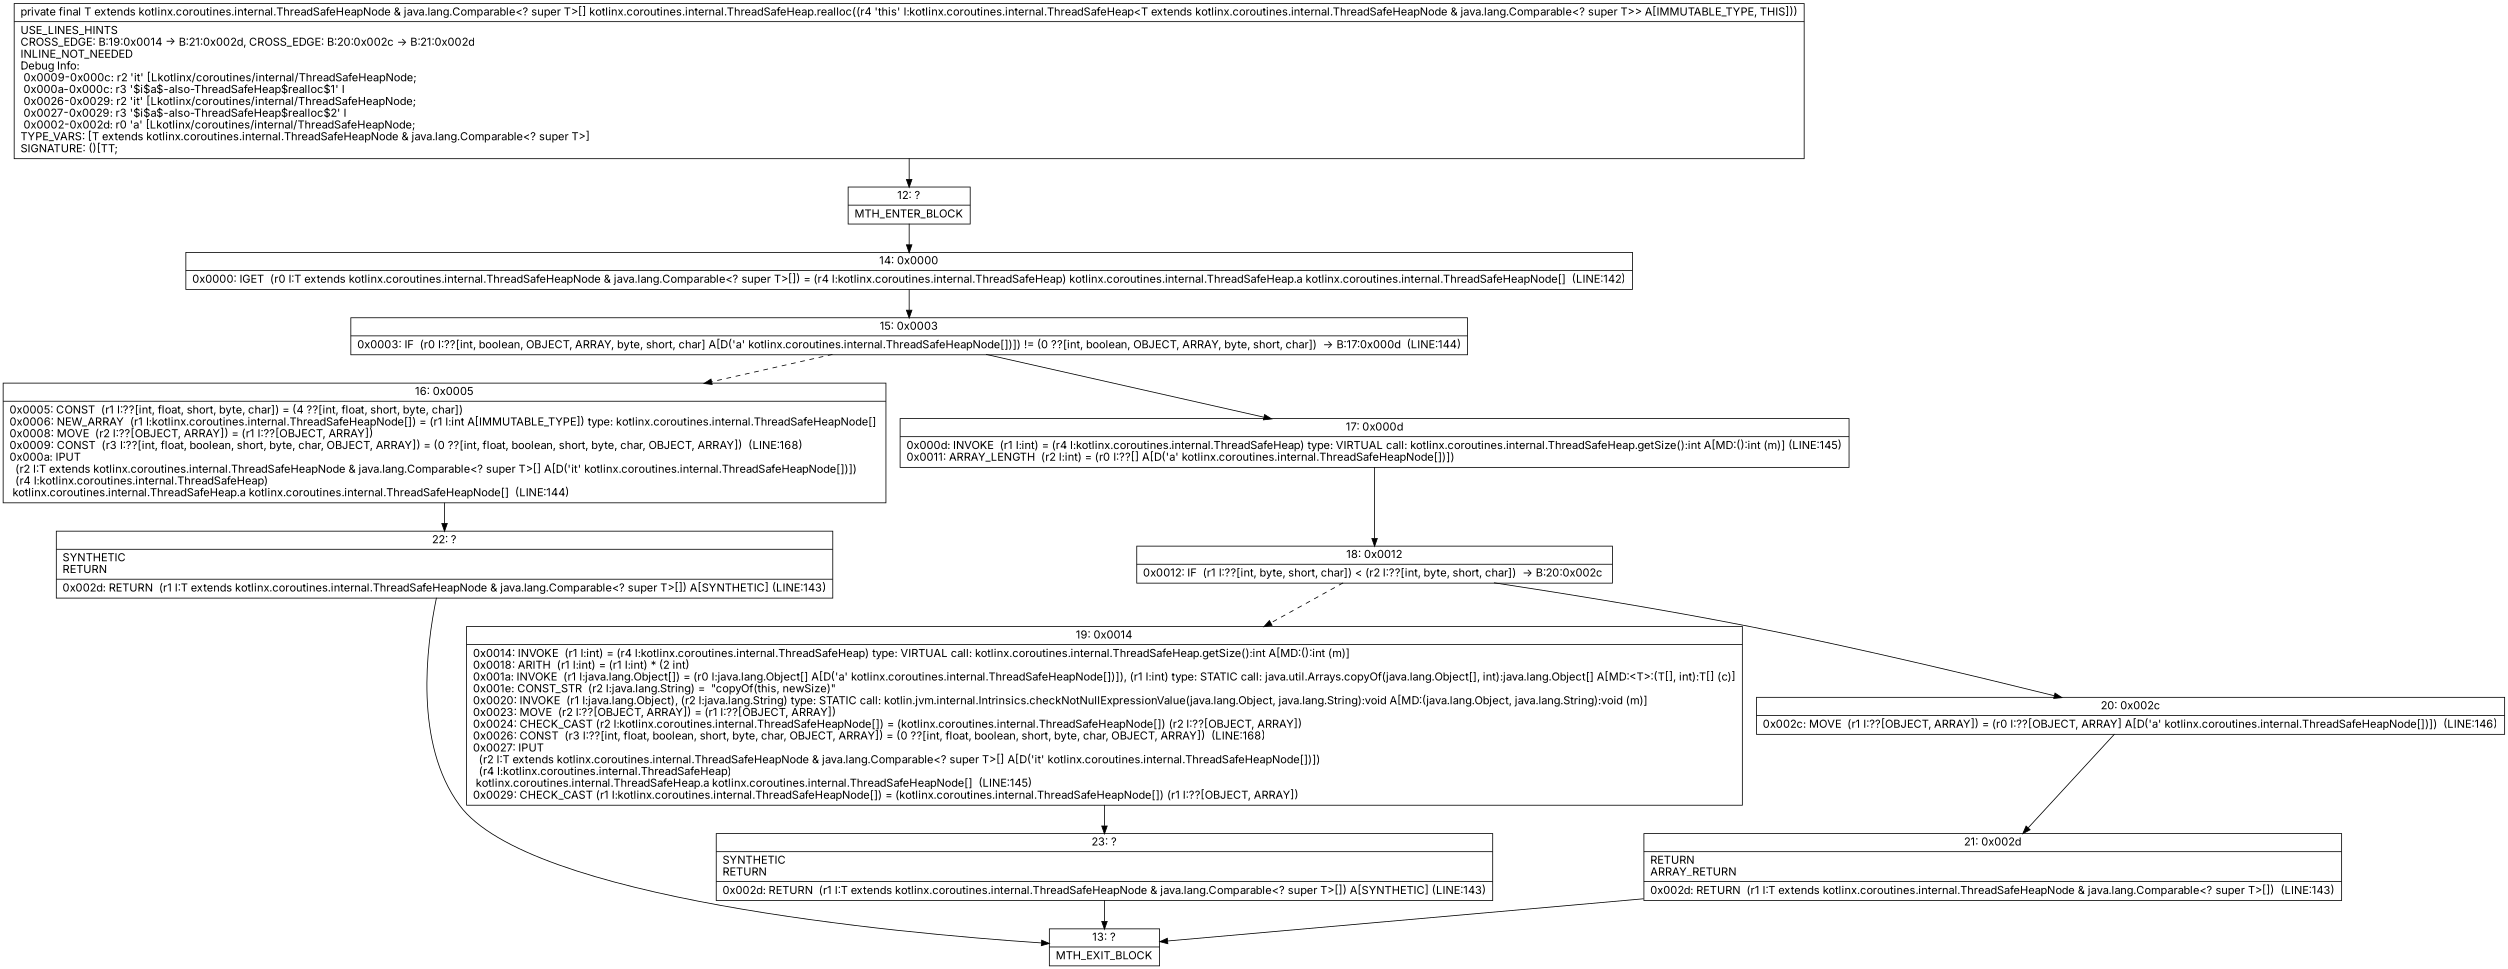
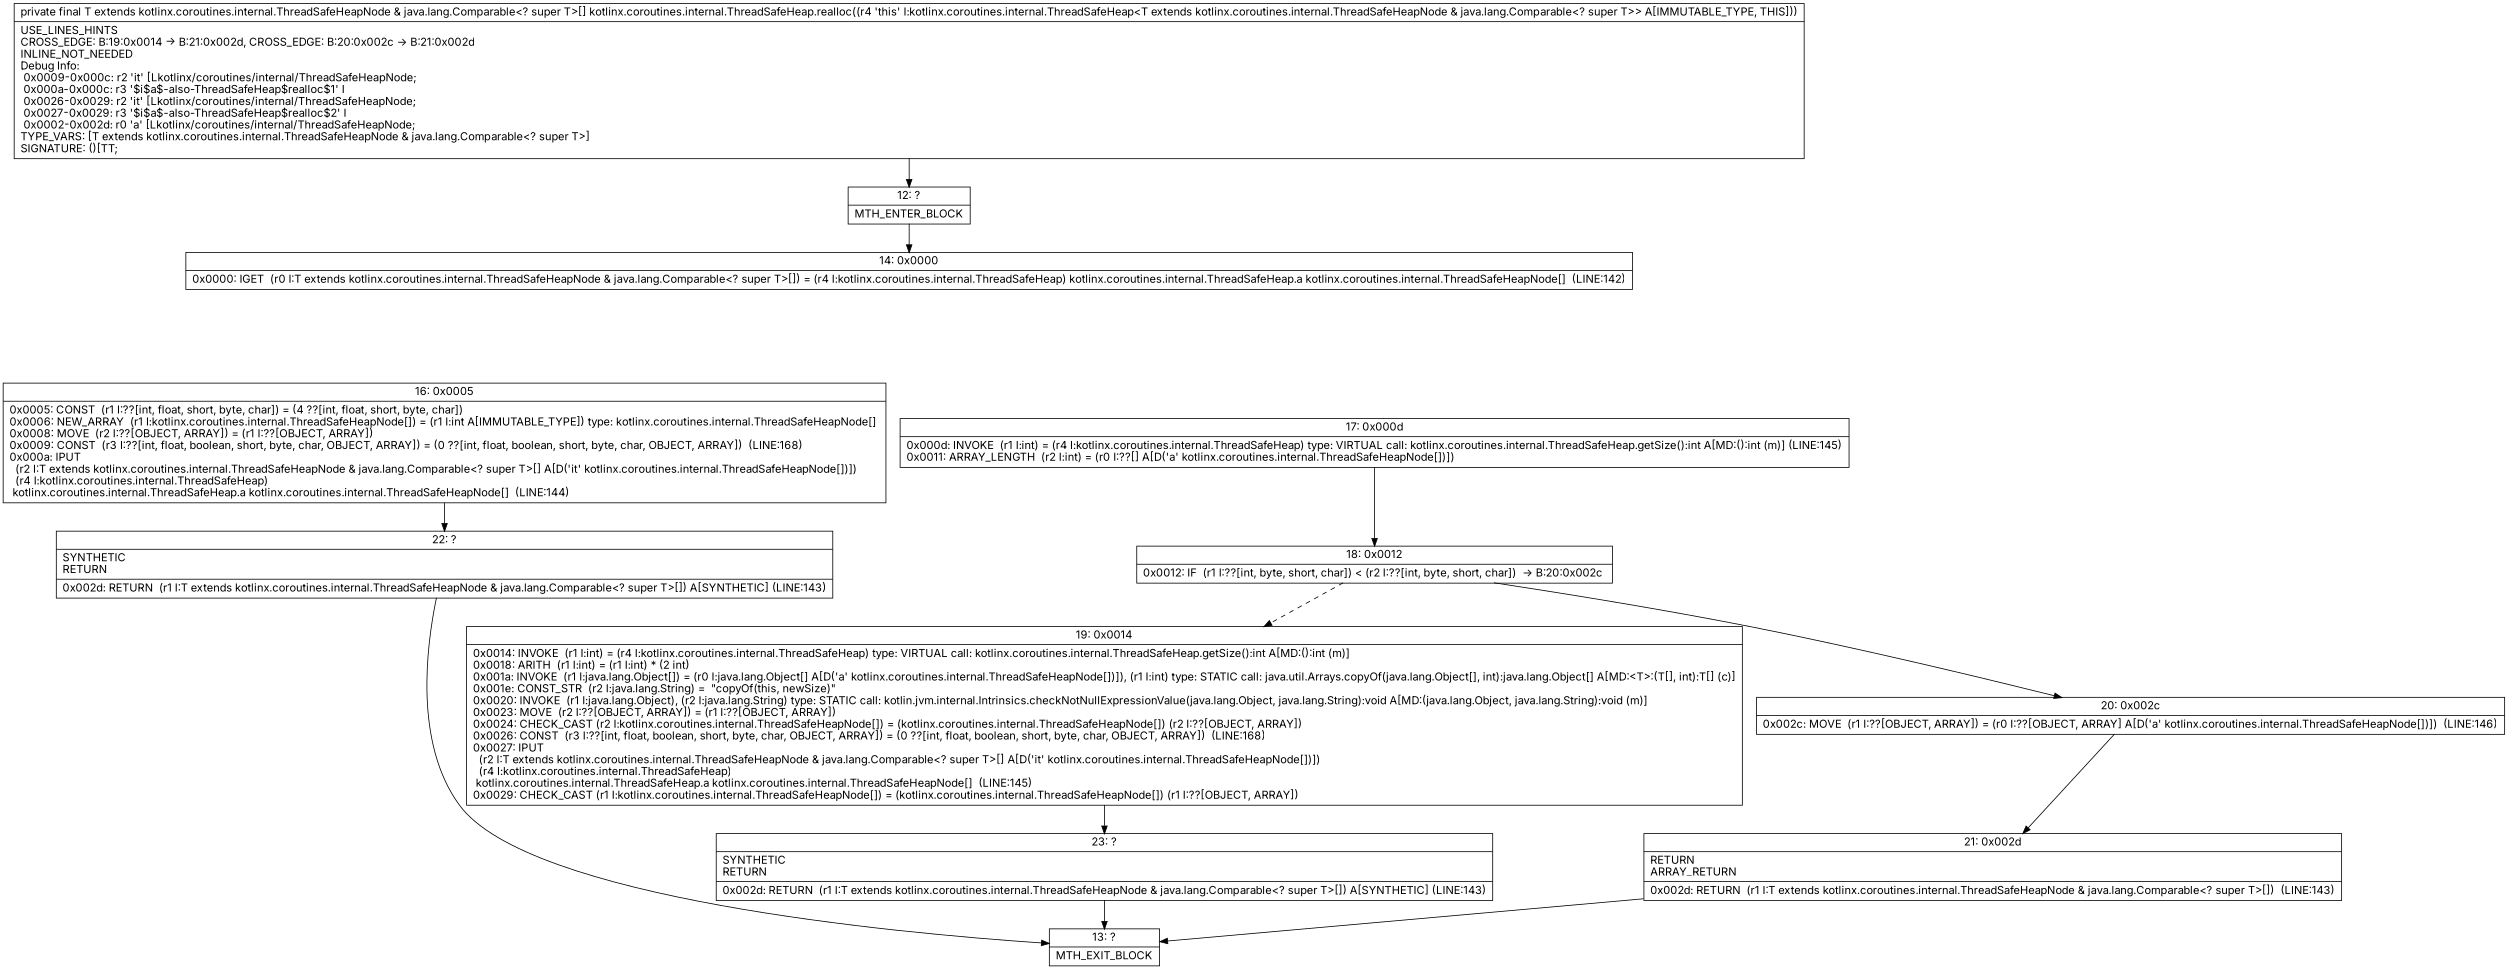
(909, 336) -> none
